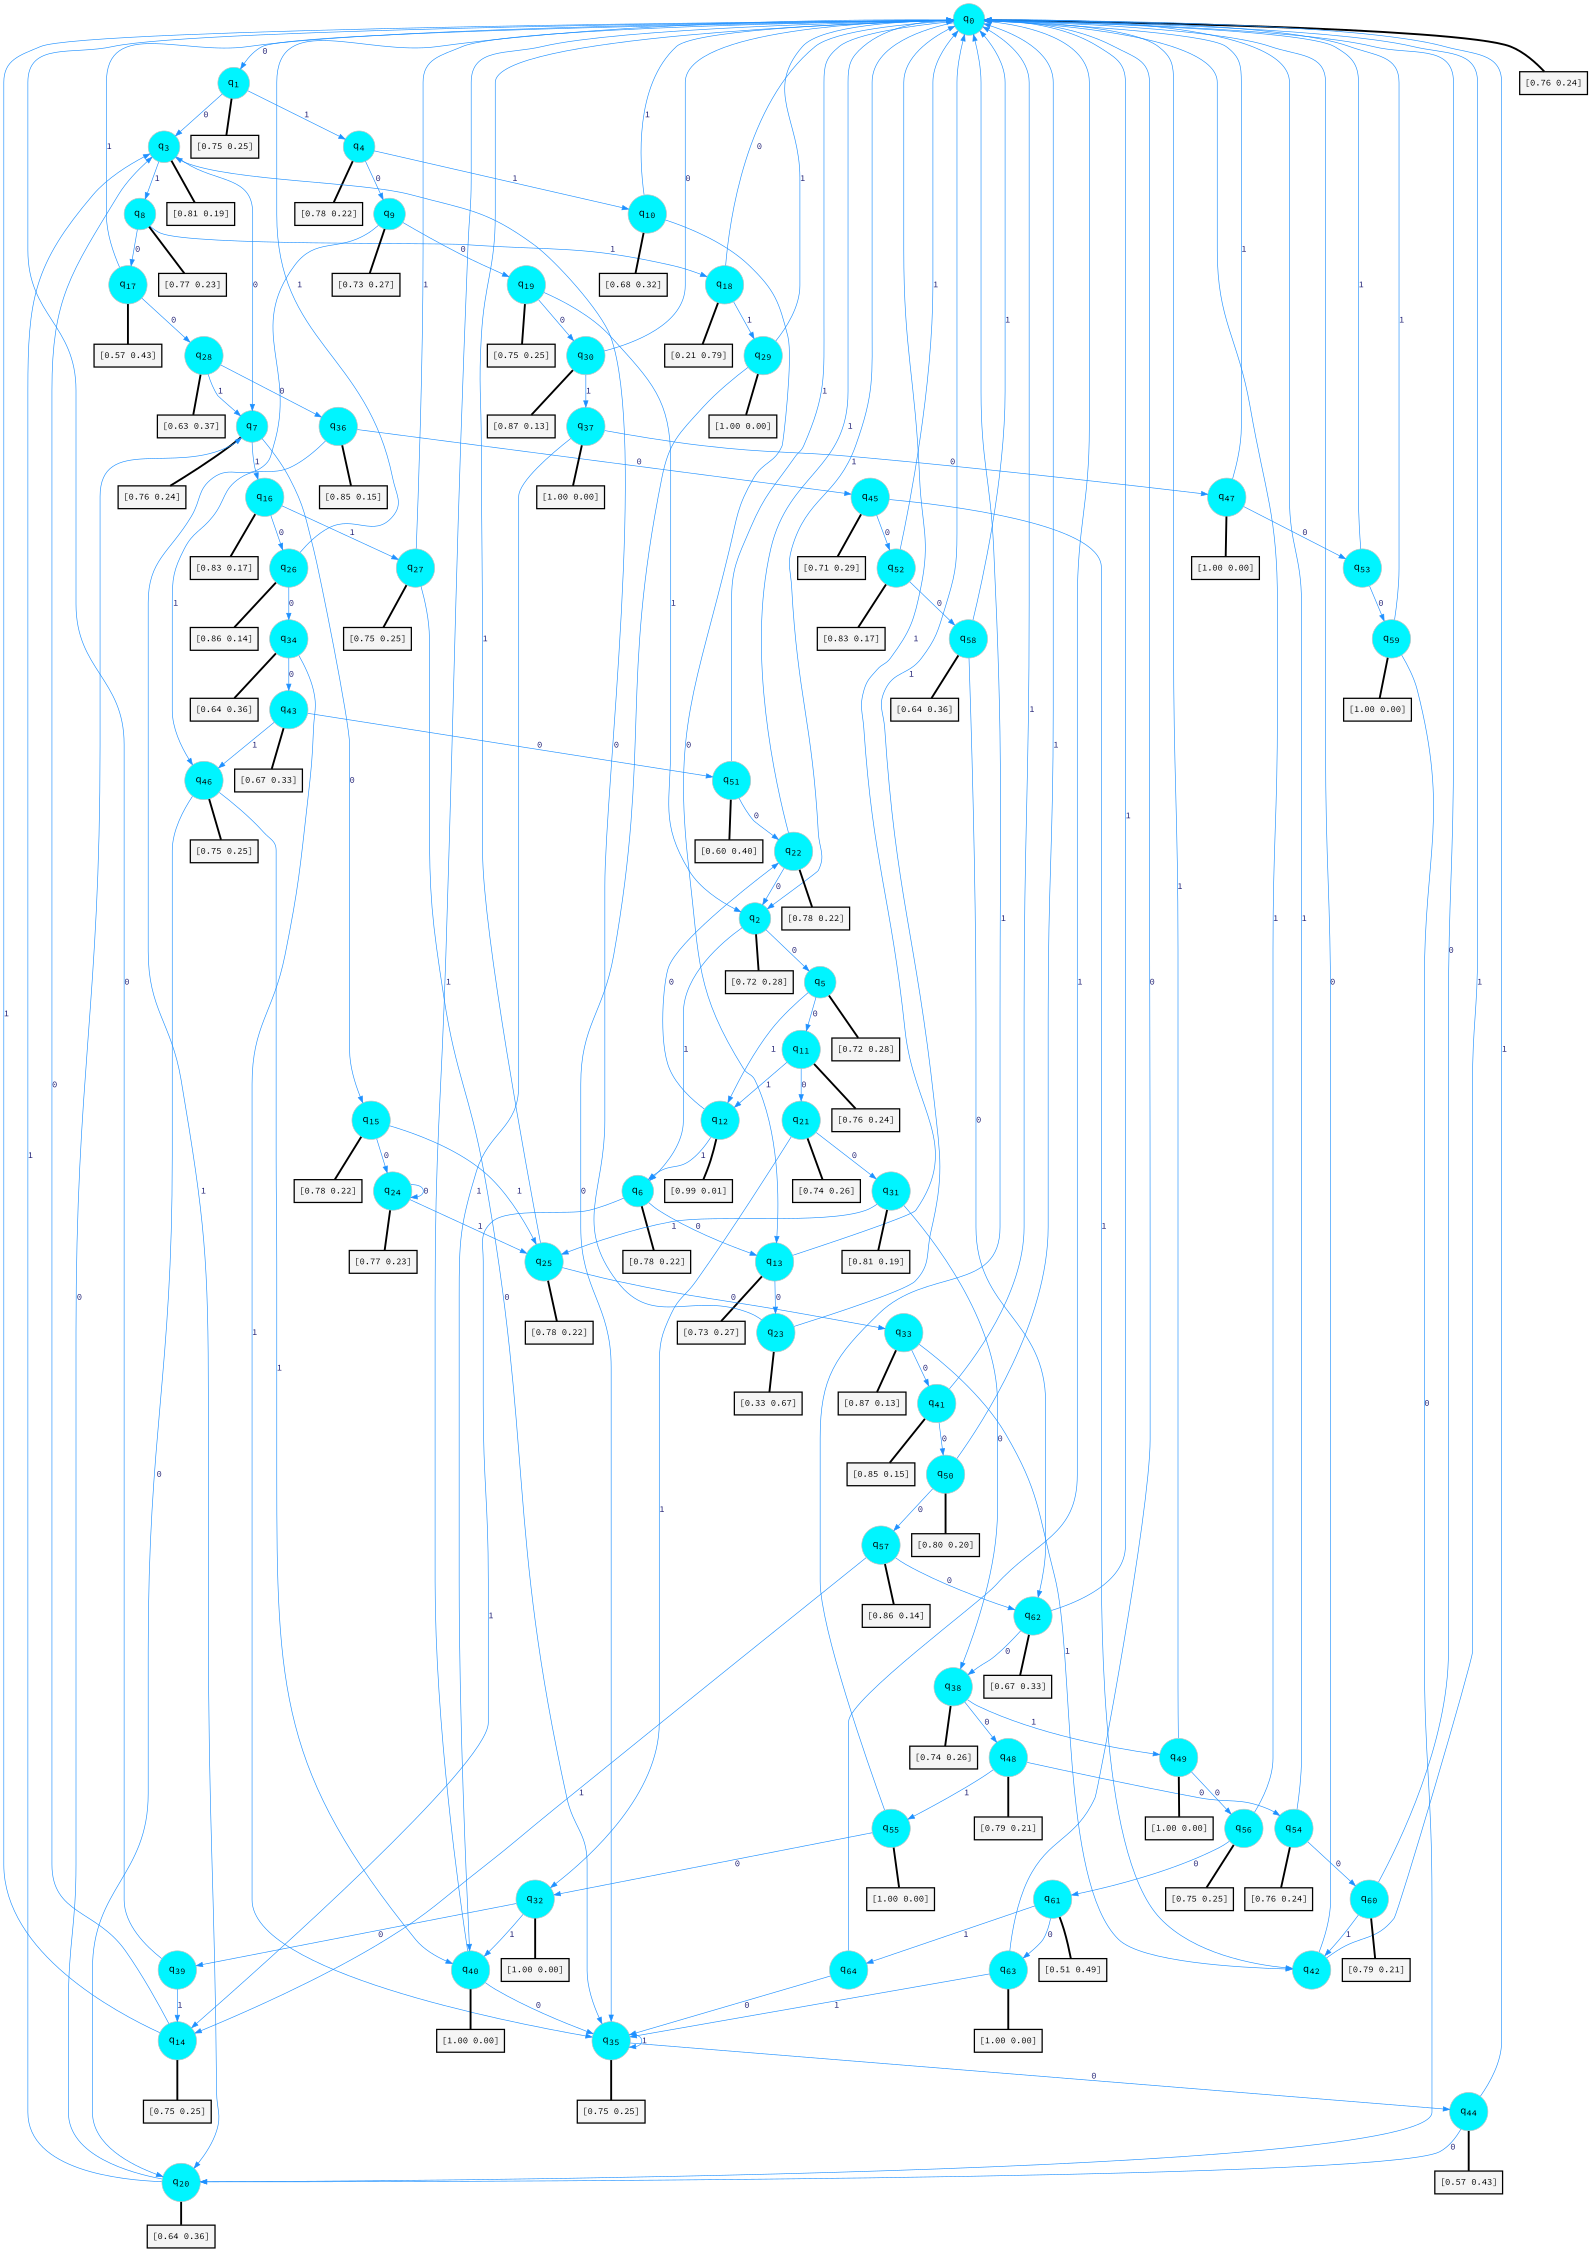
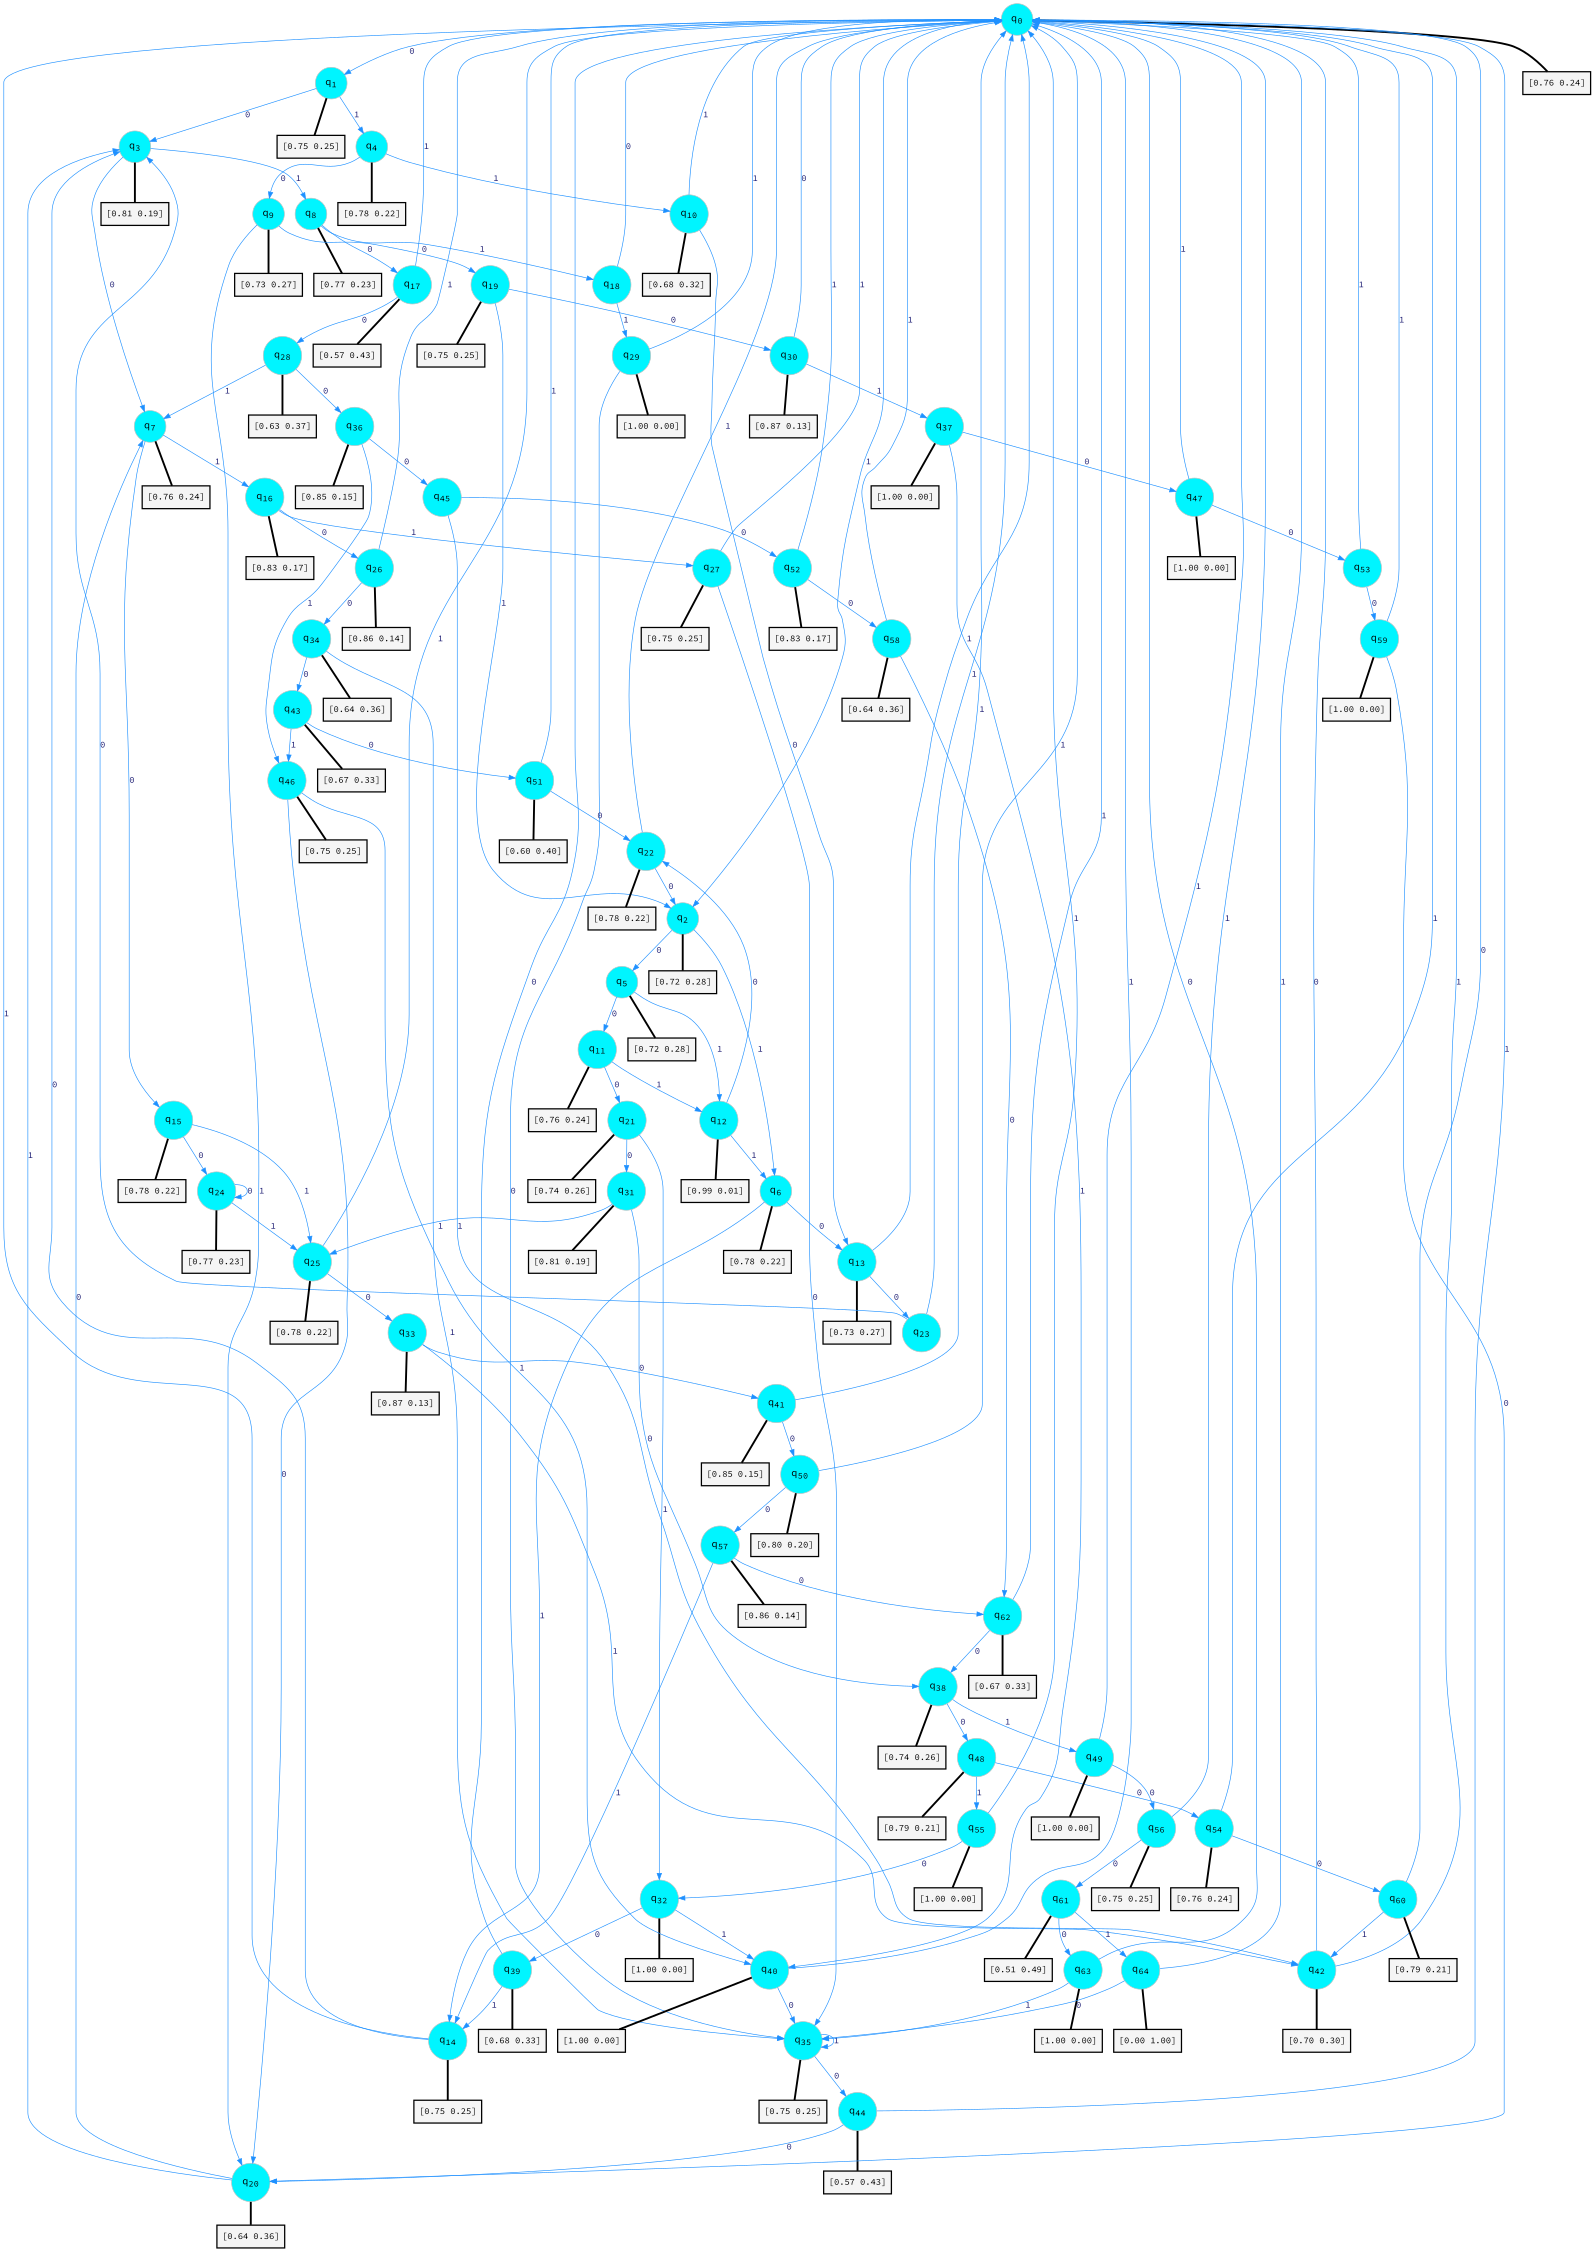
(699, 356) -> none
(832, 568) -> none
(768, 1404) -> none
none -> (512, 2041)
none -> (1148, 2041)
none -> (1317, 2041)
